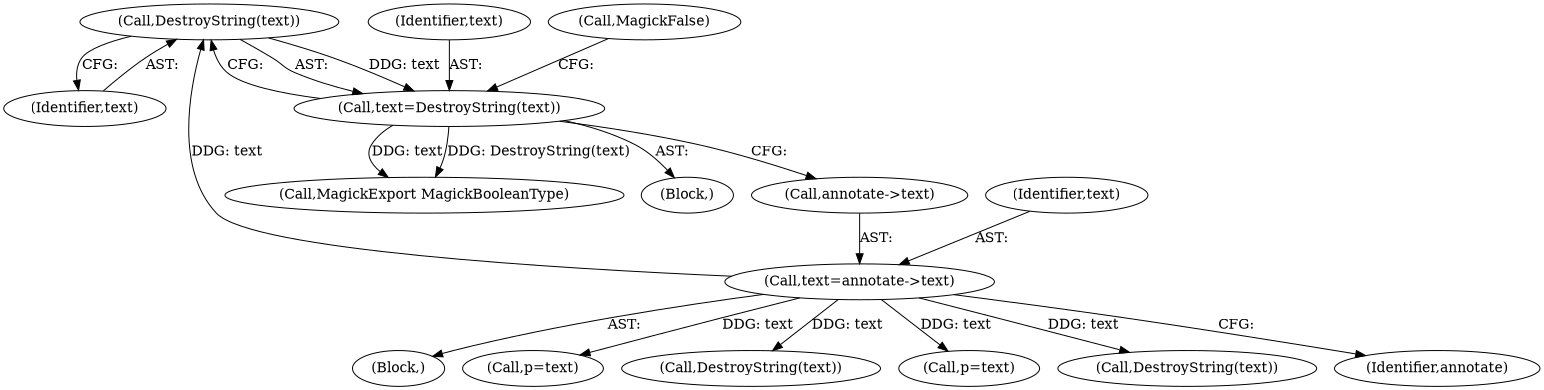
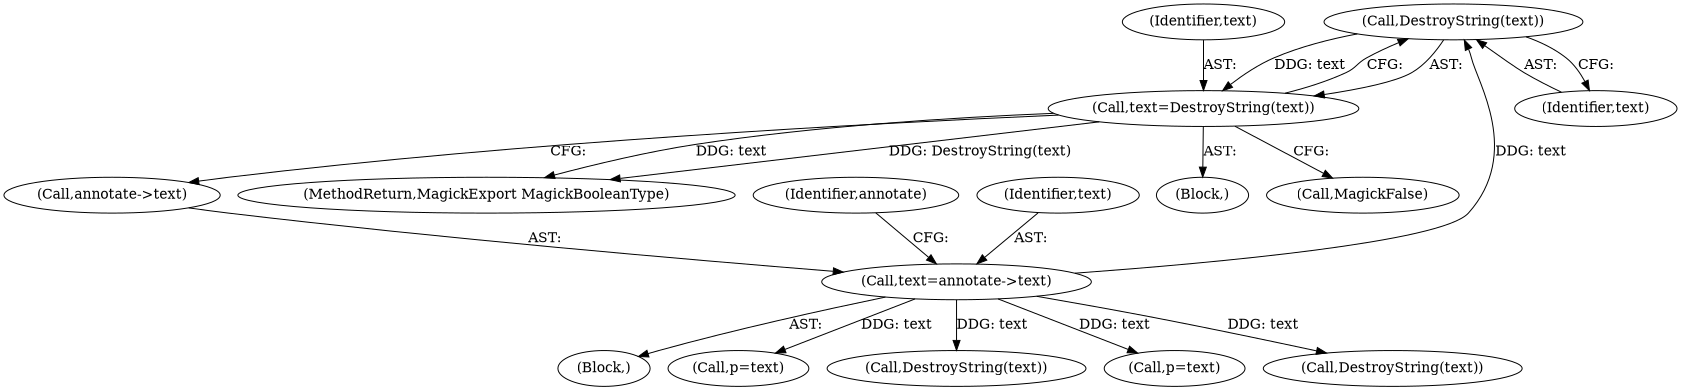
(553, 63) -> (1279, 150)
(424, 195) -> (487, 195)
(1155, 322) -> (902, 235)
